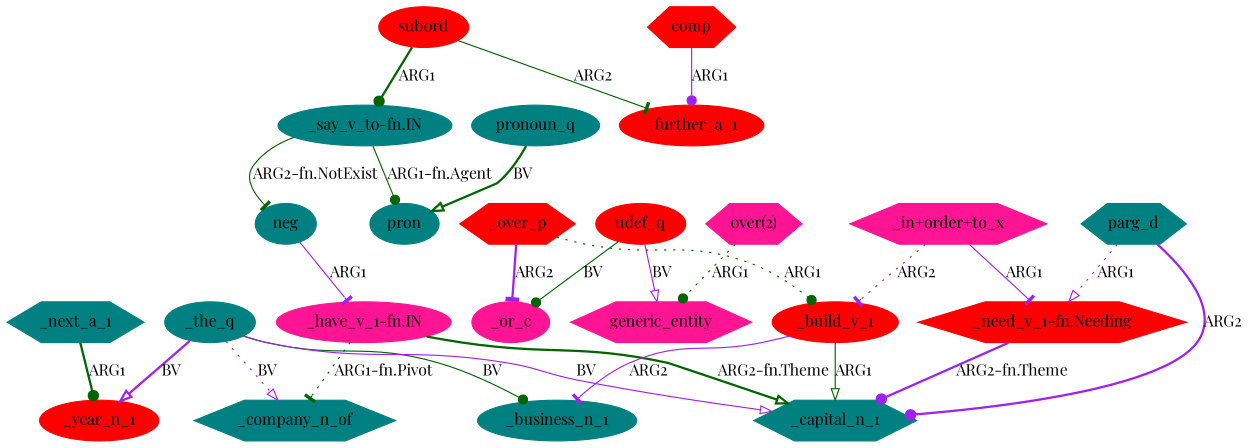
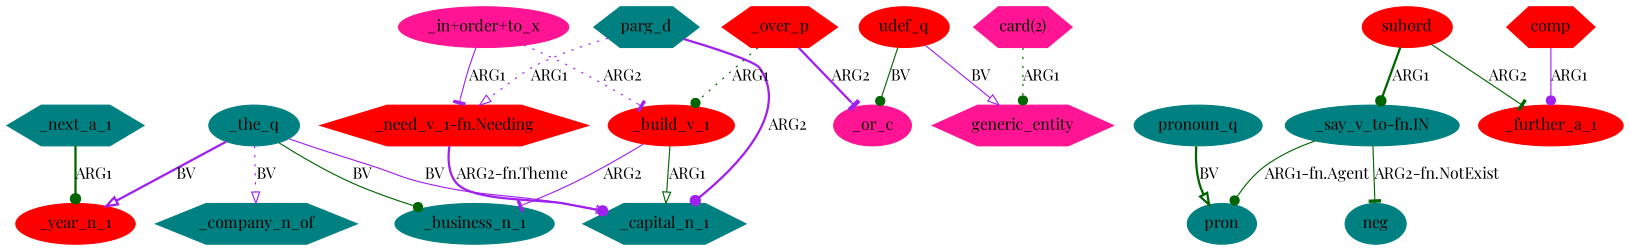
(754, 224) -> (1023, 27)
(948, 224) -> (484, 27)
(364, 322) -> none
